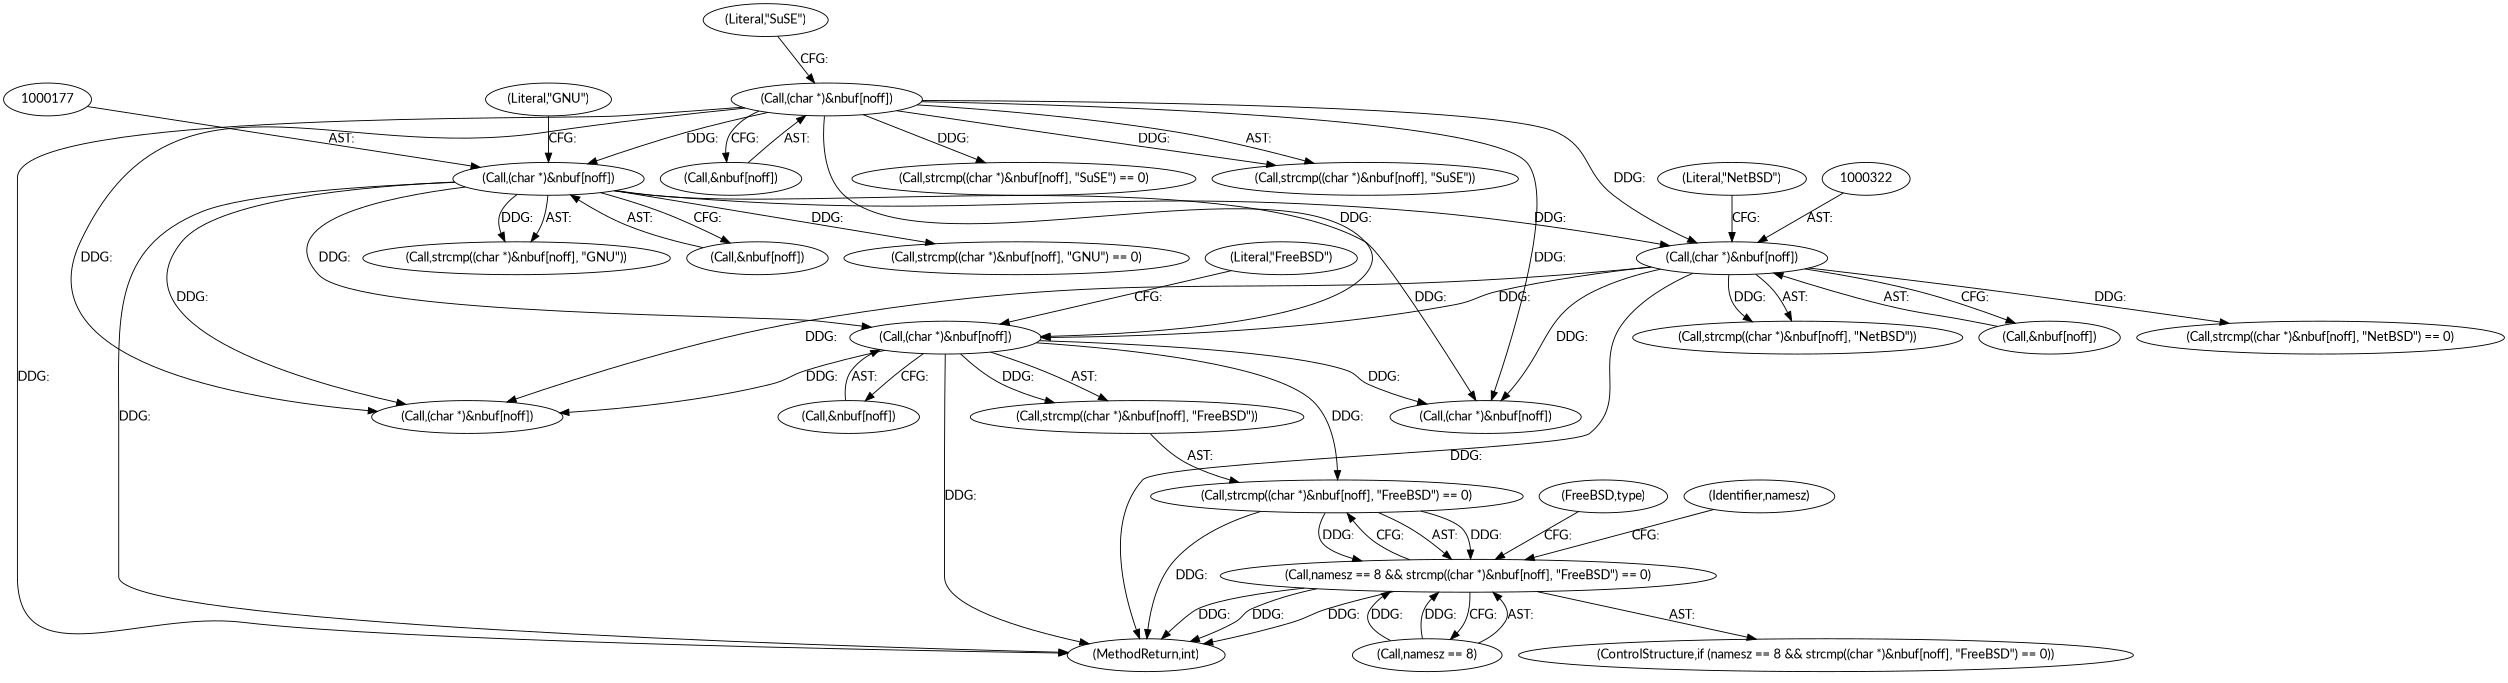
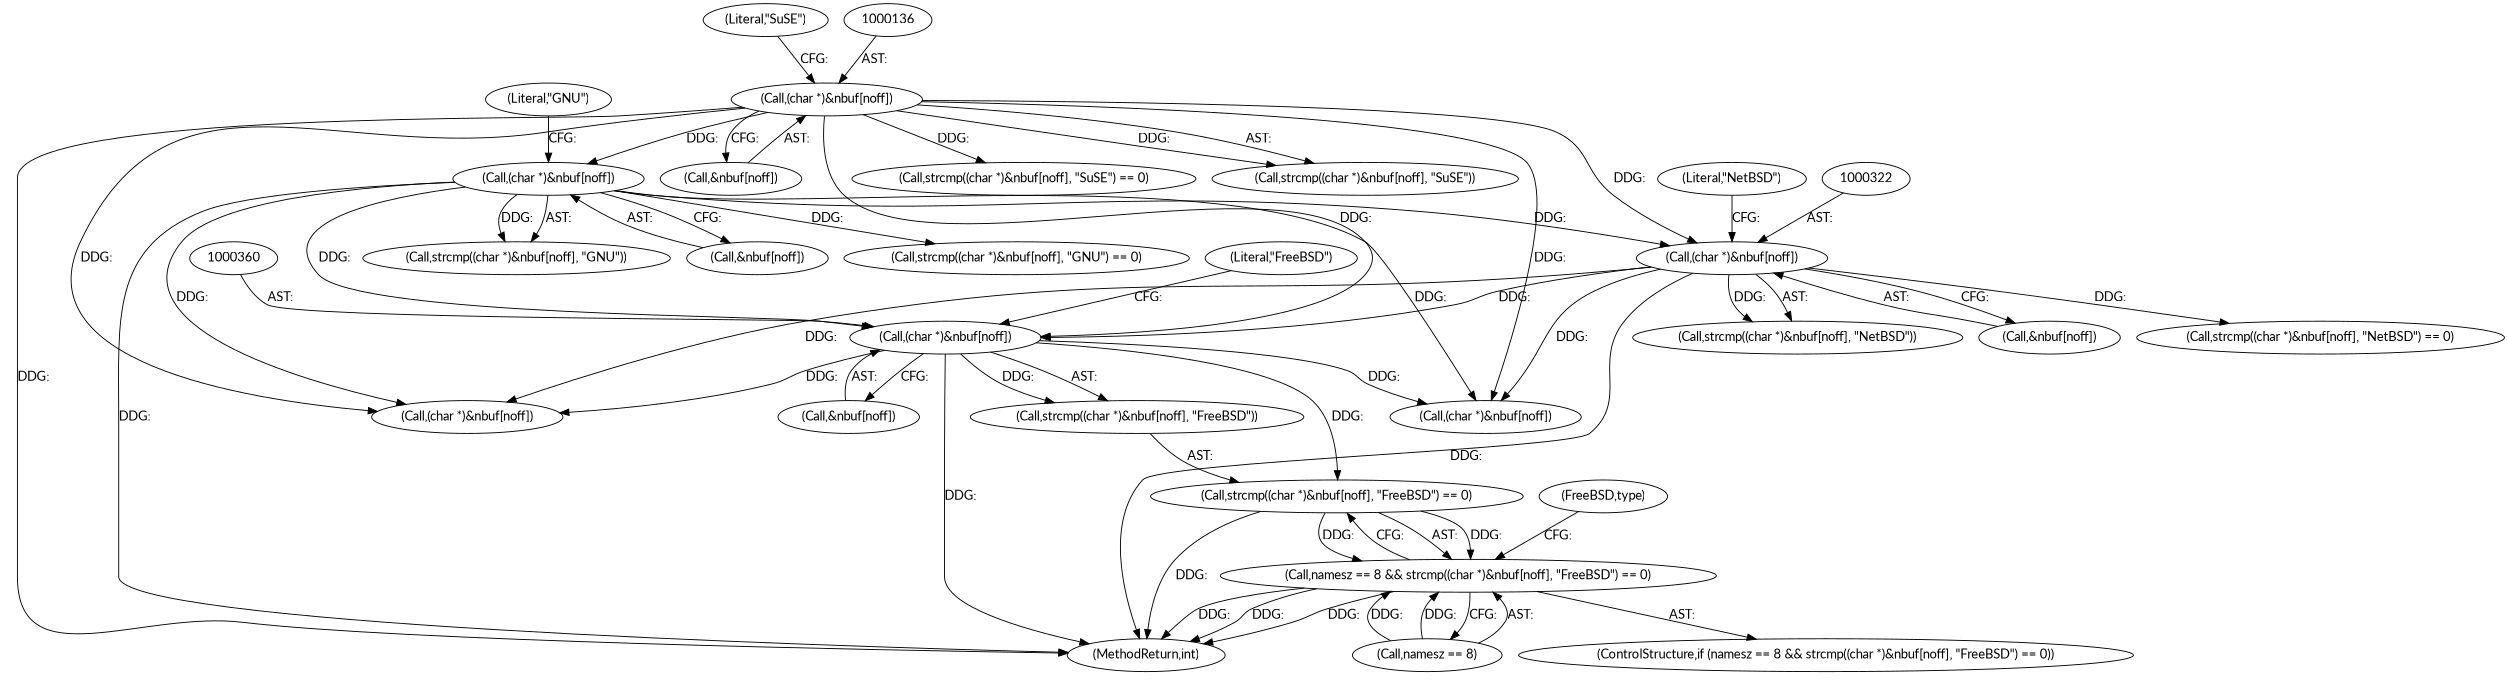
none -> (888, 20)
(48, 99) -> none
none -> (234, 258)
(1759, 496) -> none
